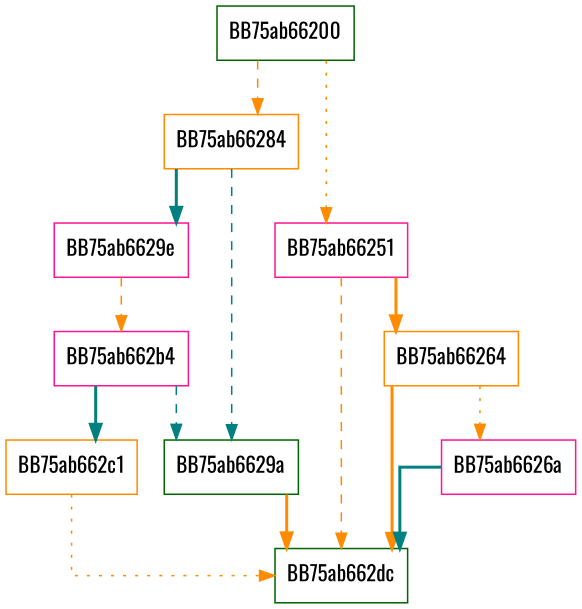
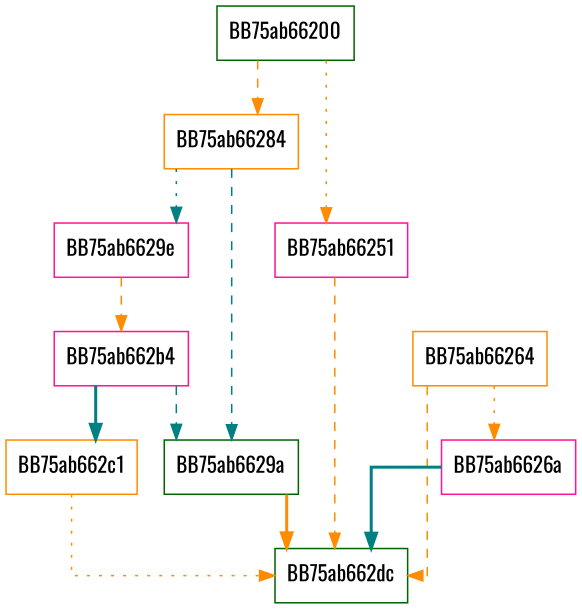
(176, 188) -> (176, 188)
(396, 297) -> none
(392, 460) -> (427, 483)
